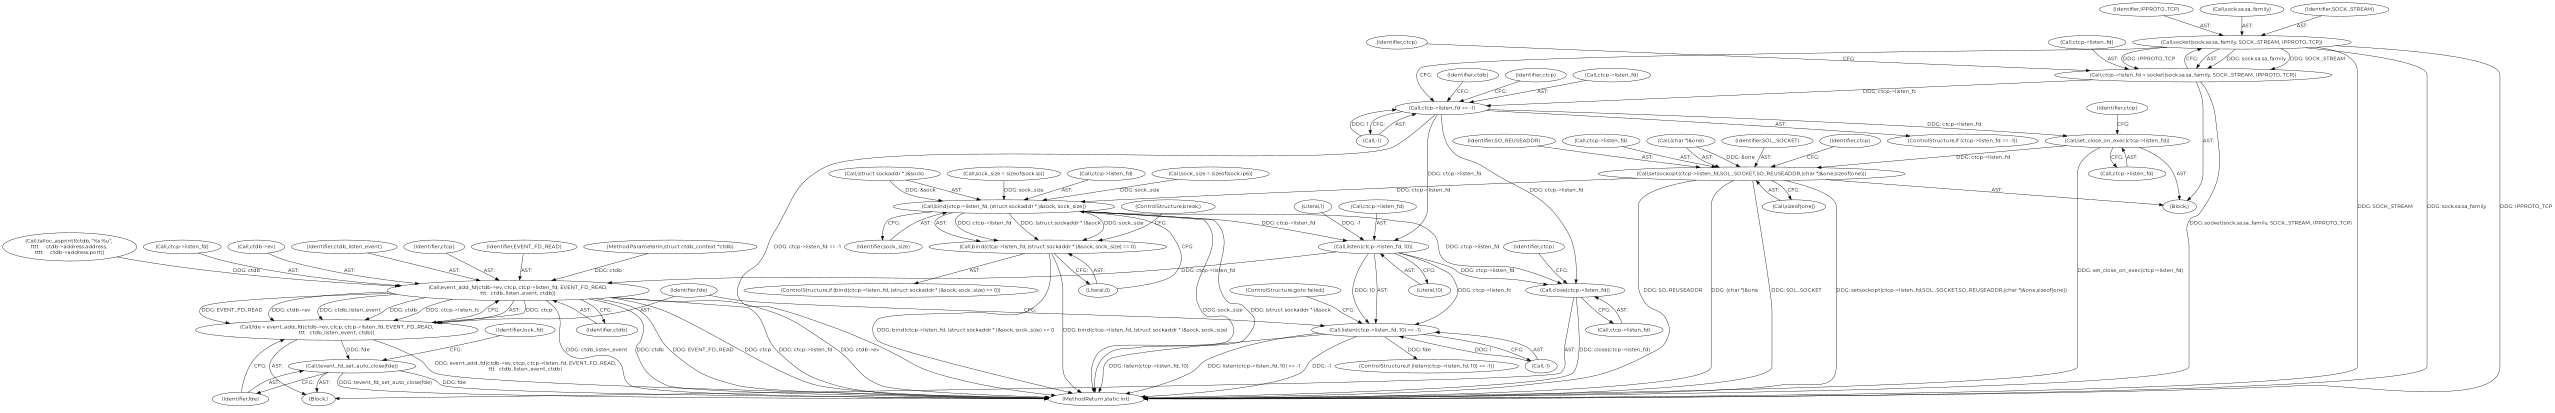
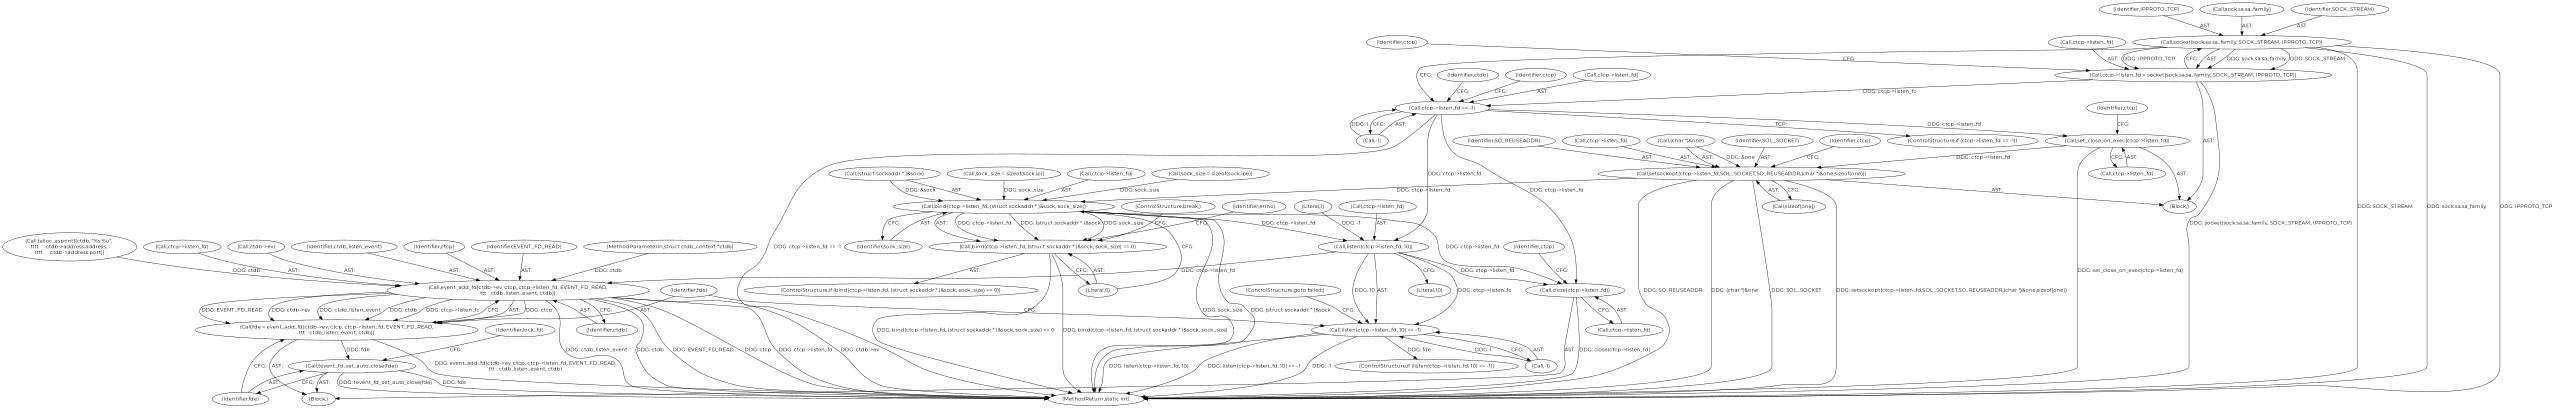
(1782, 124) -> (1782, 124)
none -> (1254, 207)
(1401, 271) -> none
